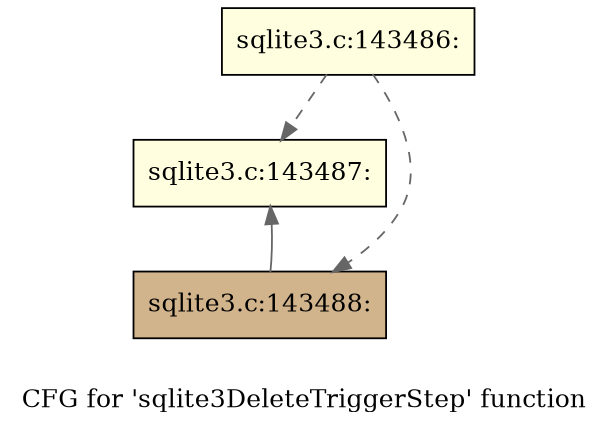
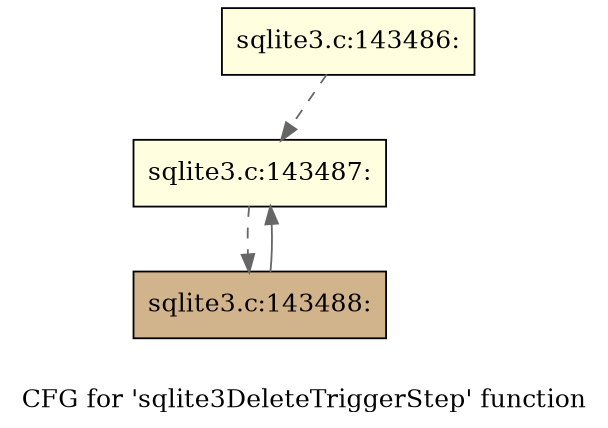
(410, 176) -> (248, 230)
